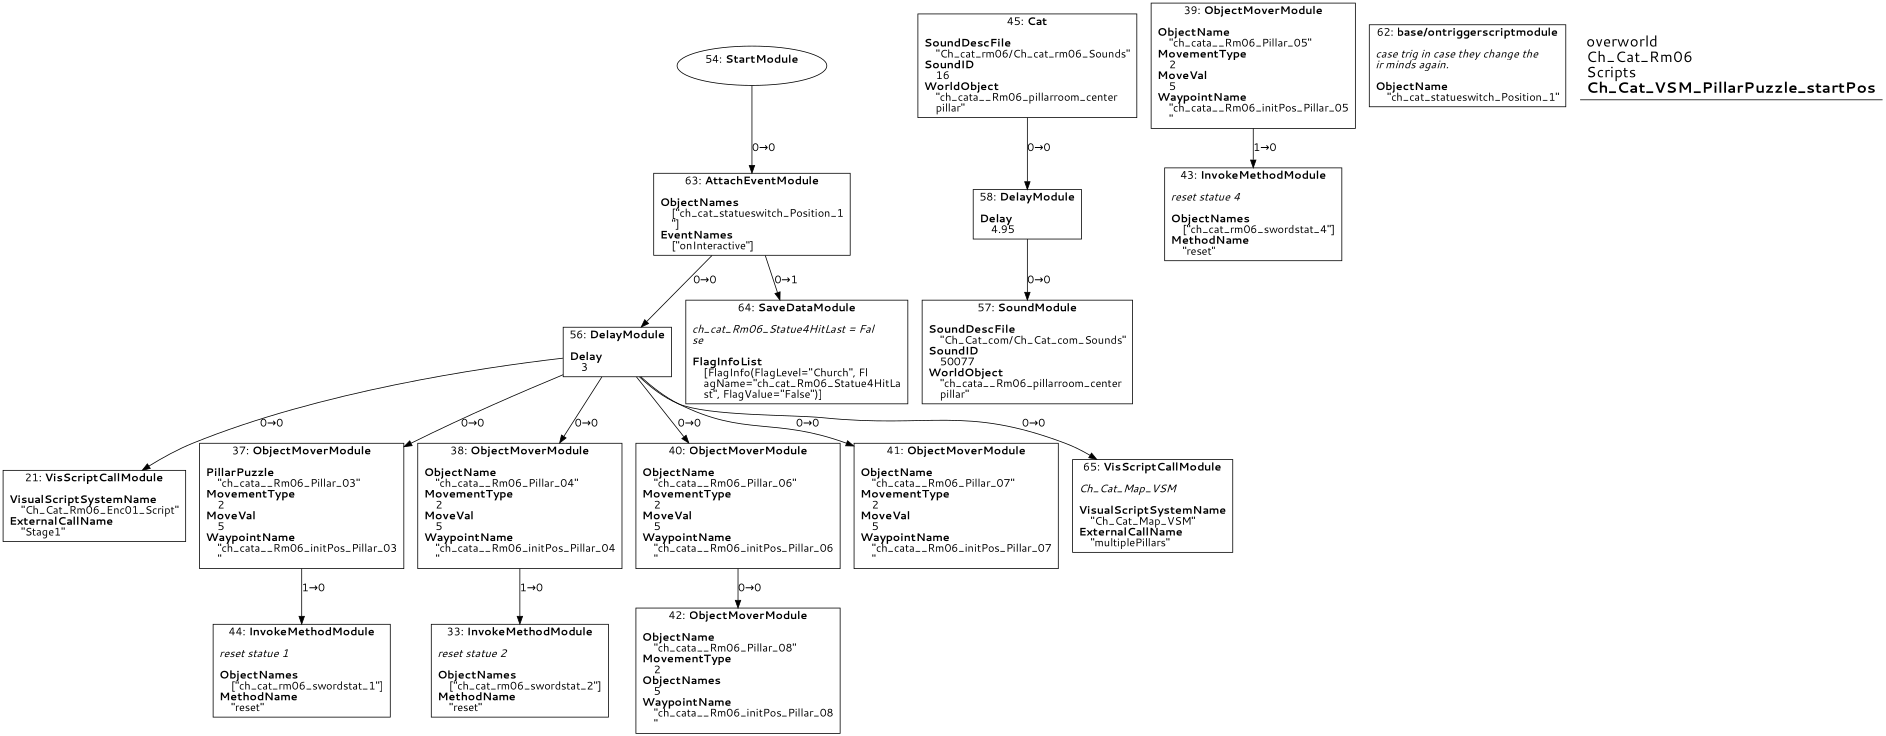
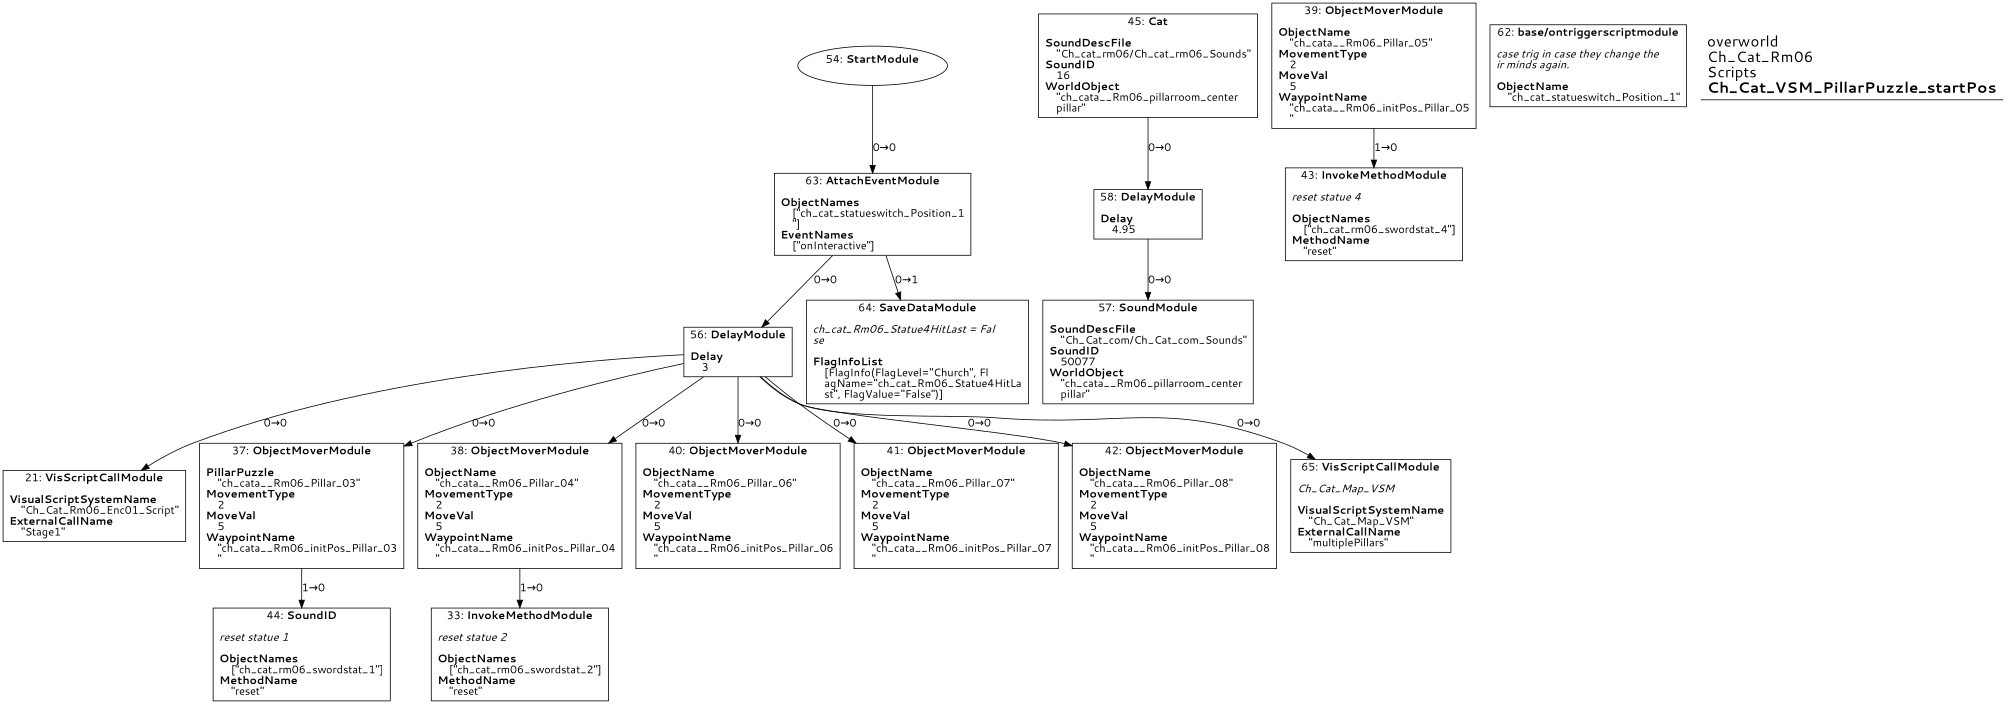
(738, 584) -> (908, 422)
(312, 632) -> (312, 616)
(682, 681) -> (1104, 516)
